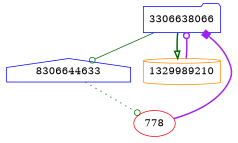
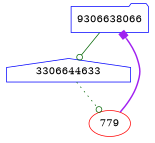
(182, 20) -> (110, 20)
(69, 72) -> (69, 72)
(182, 72) -> none
(155, 124) -> (110, 124)
